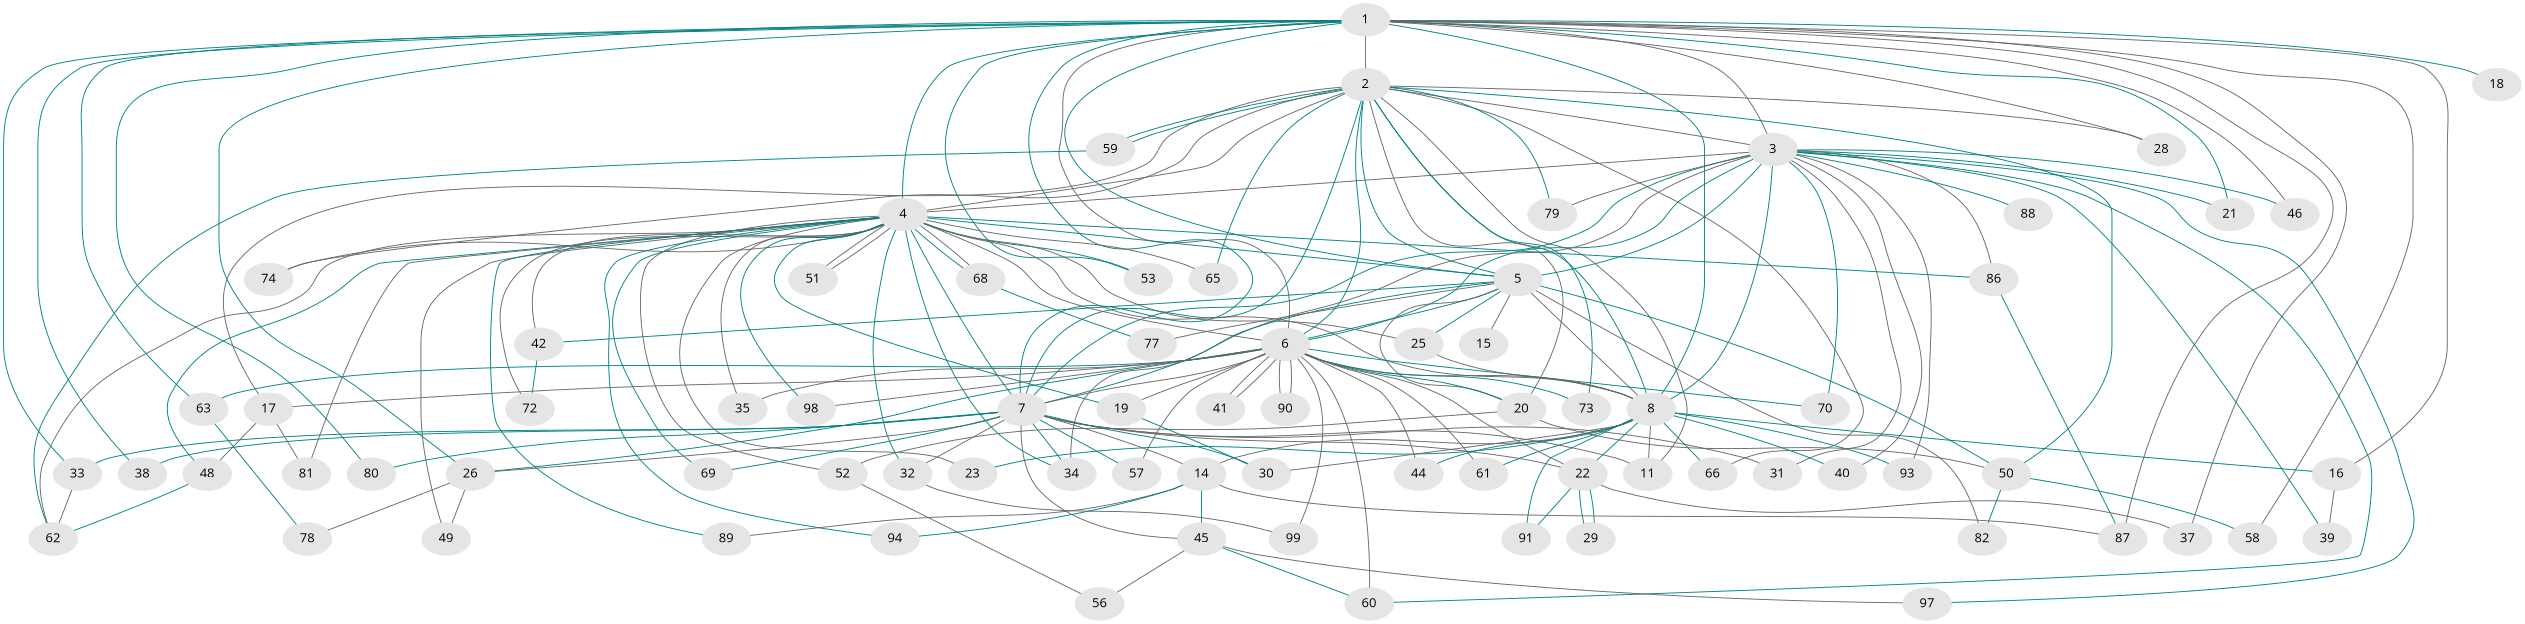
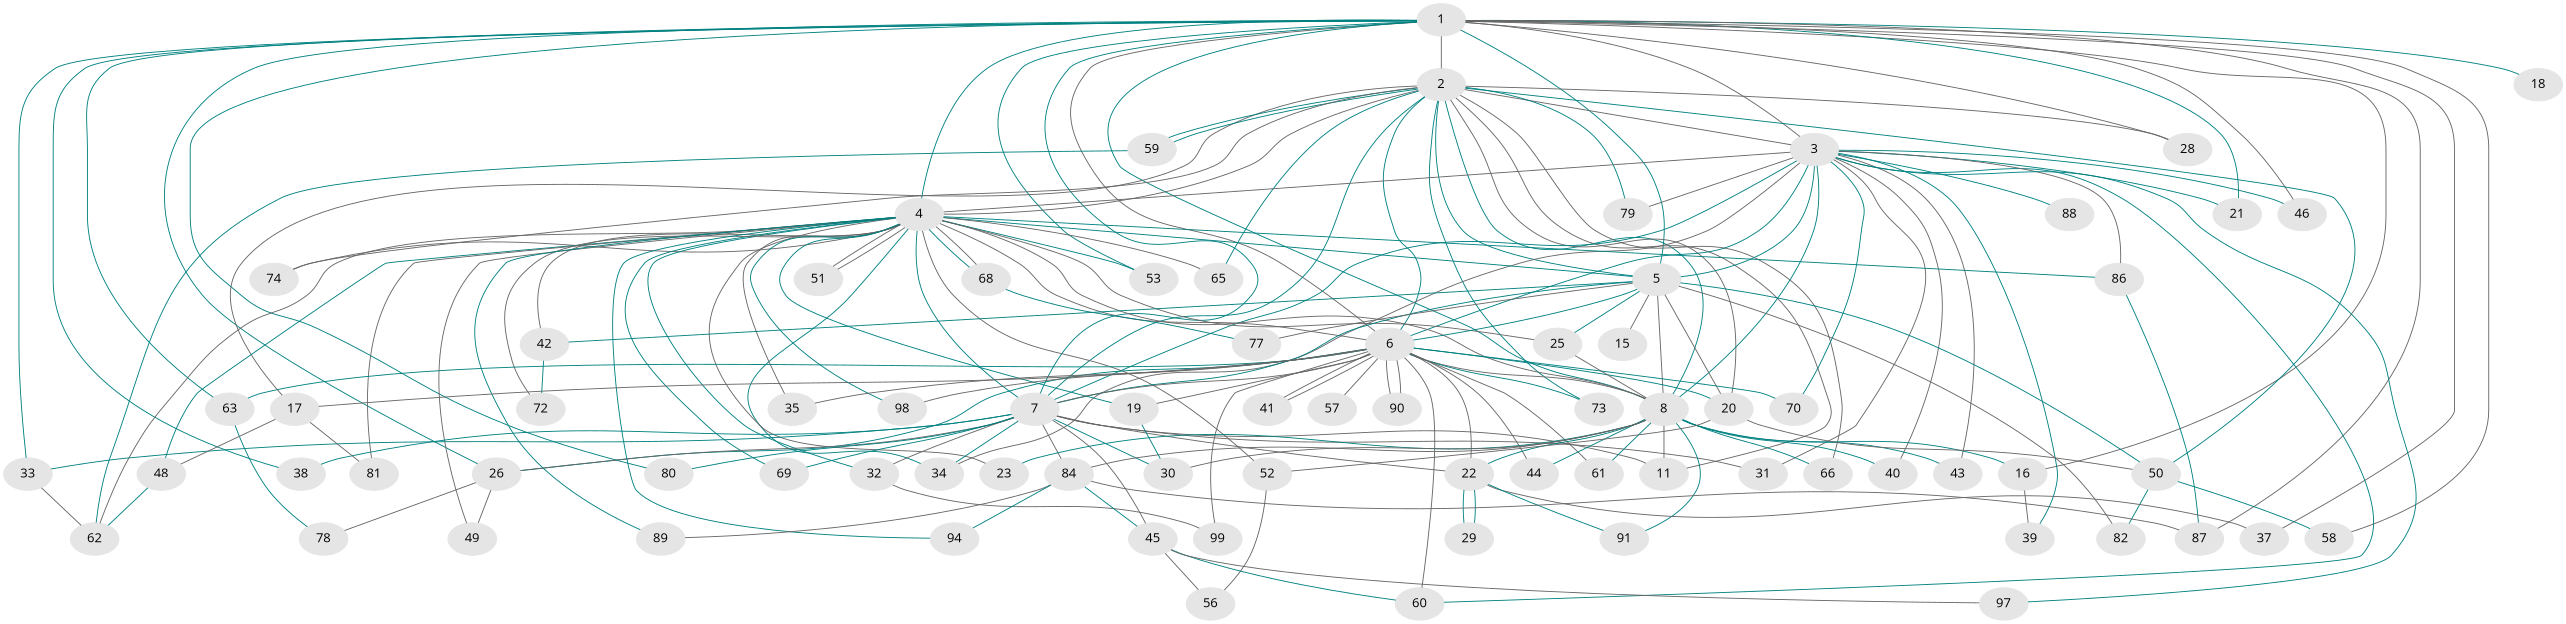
(1079, 442) -> none
(1202, 474) -> (1069, 474)
(1907, 474) -> (1958, 474)
